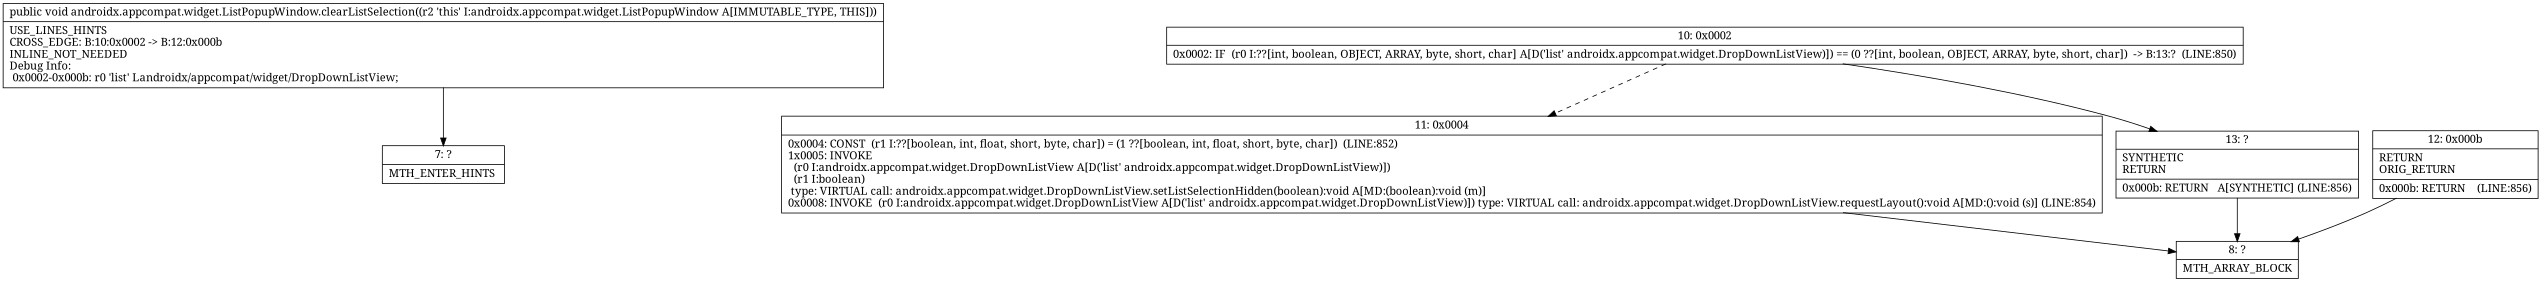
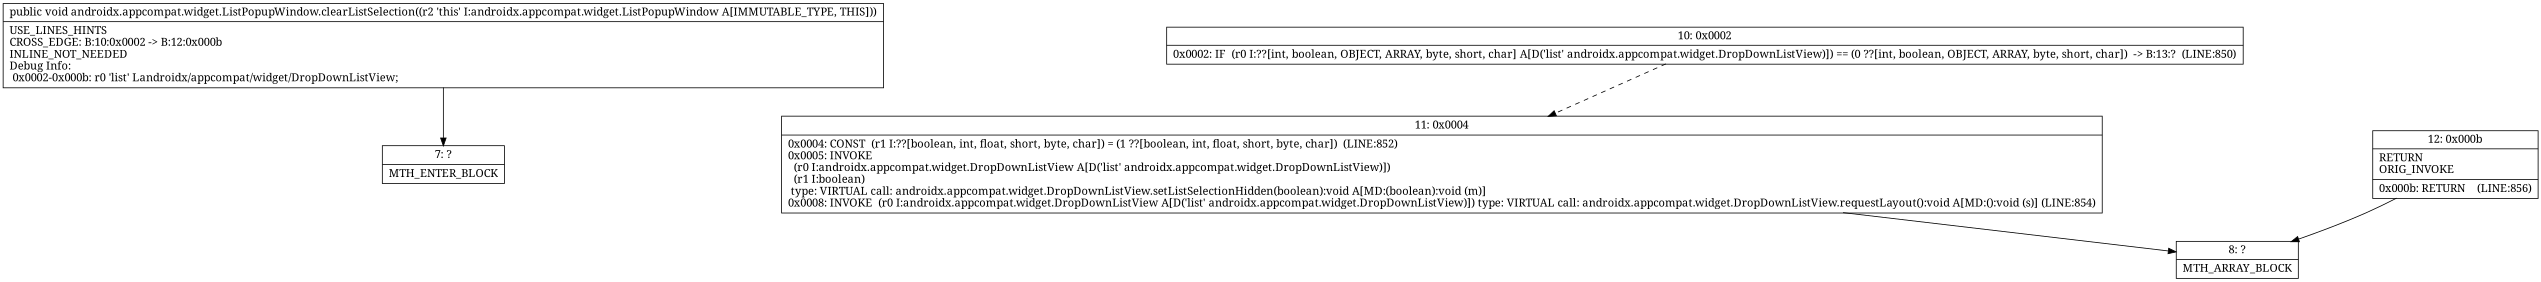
(833, 156) -> (833, 156)
(2237, 165) -> none
(2417, 170) -> (2417, 170)
(442, 174) -> (443, 174)
